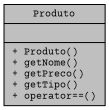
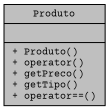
(46, 63) -> (49, 63)
